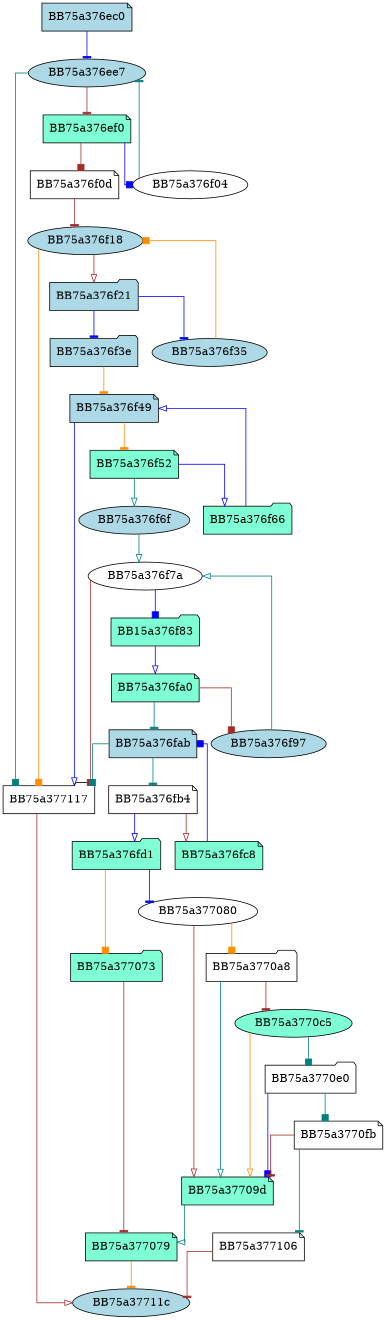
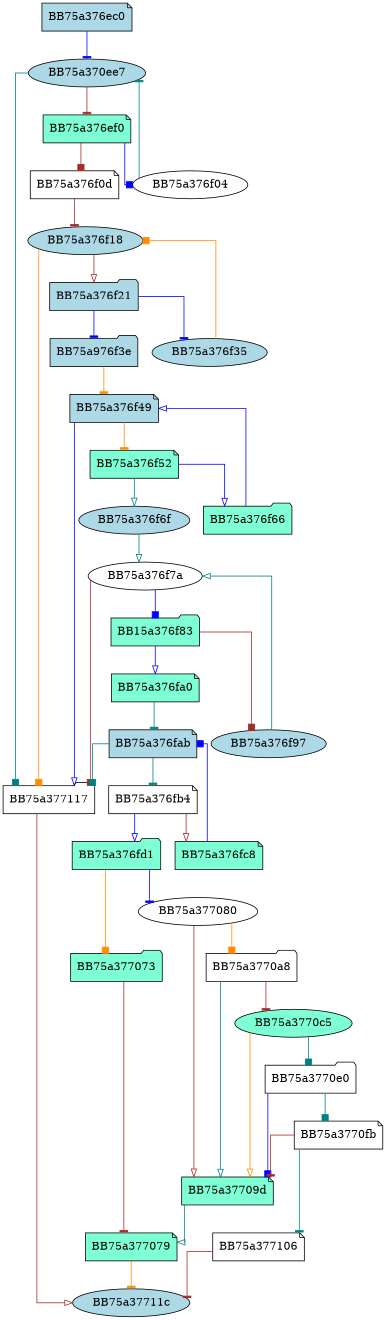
(87, 73) -> (87, 73)
(94, 352) -> (94, 352)
(231, 691) -> (252, 651)
